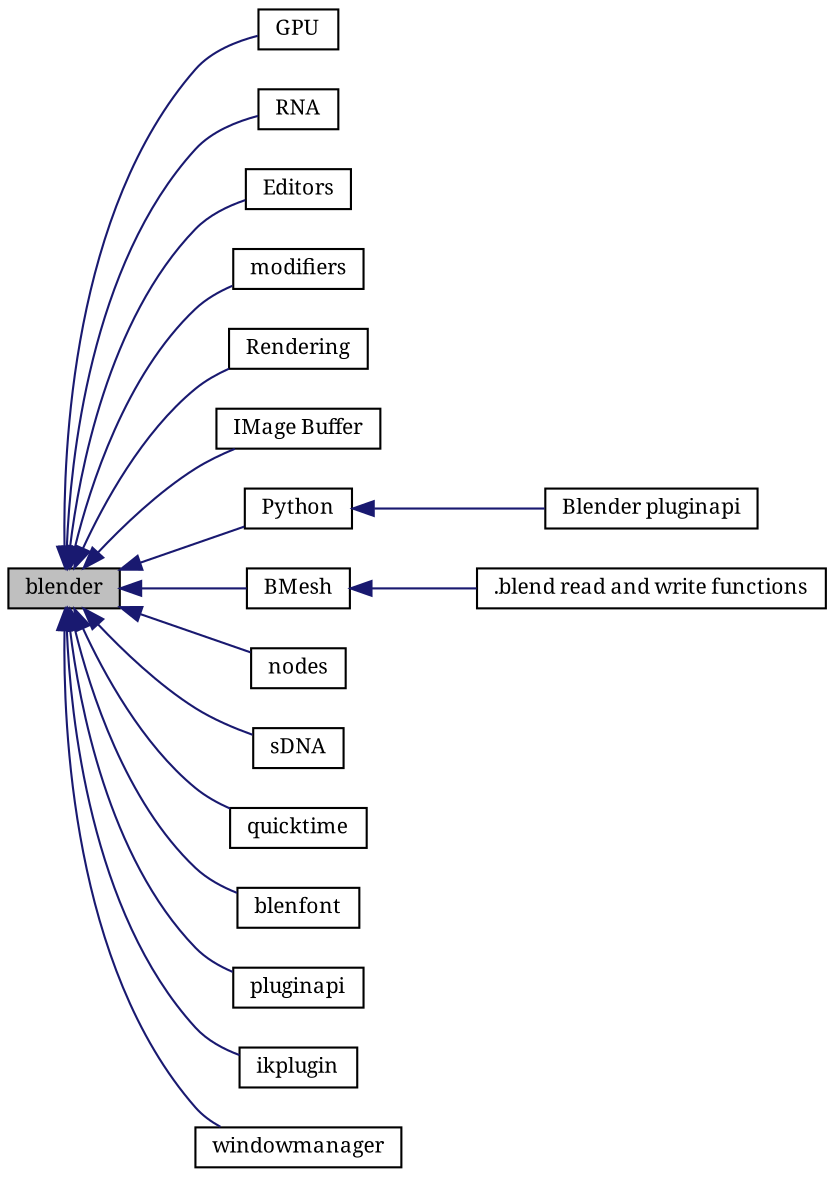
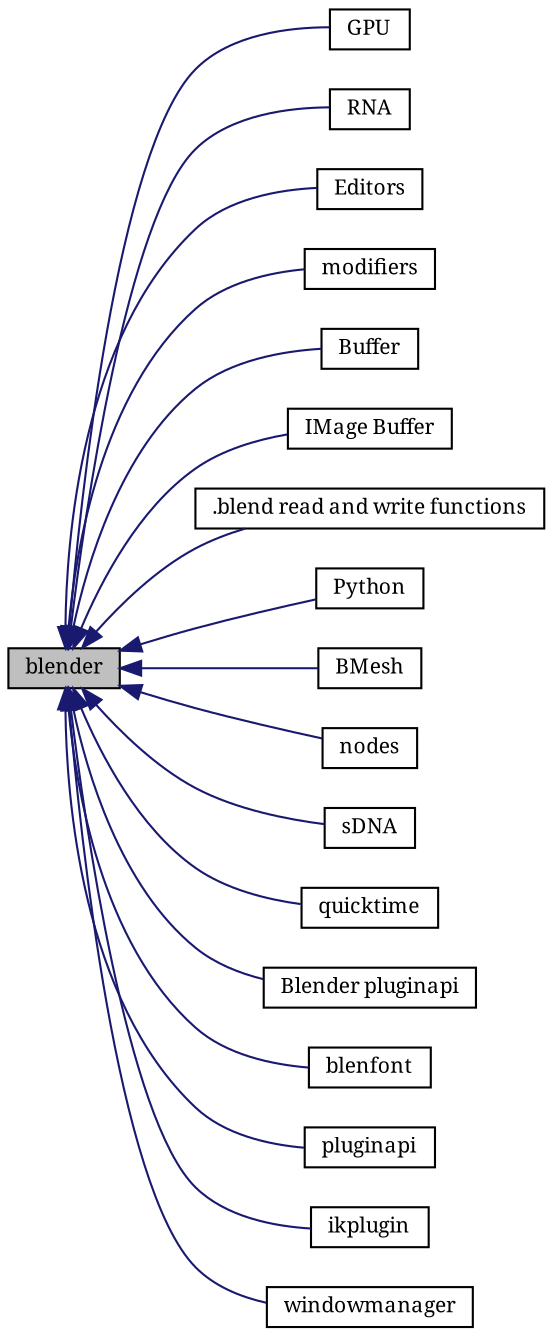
(298, 349) -> (370, 349)
(459, 509) -> (133, 872)
(424, 588) -> (163, 569)
